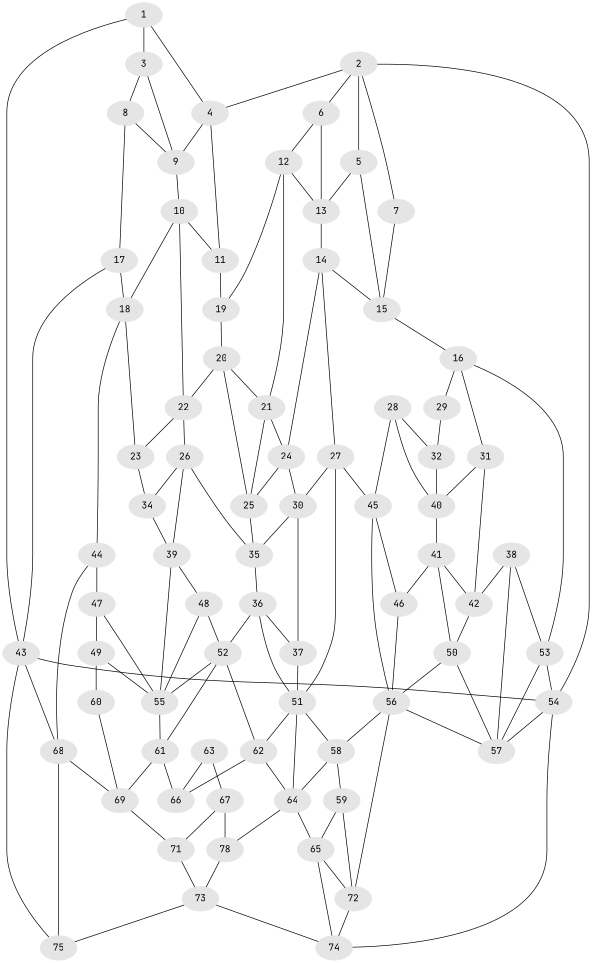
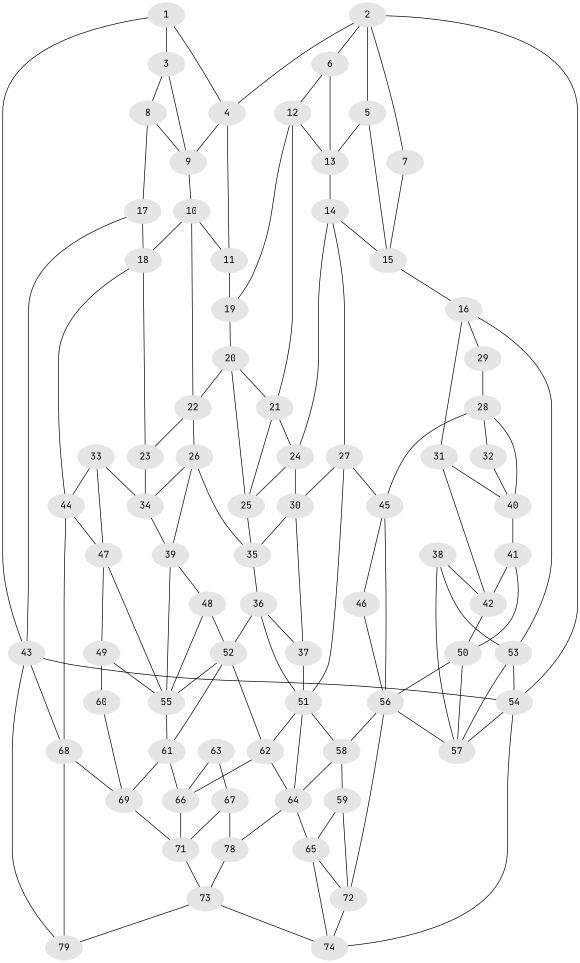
(439, 432) -> (483, 383)
none -> (96, 457)
(418, 580) -> none
none -> (181, 825)
(59, 948) -> (64, 948)
